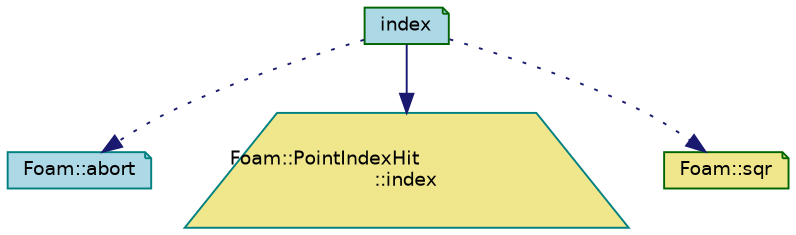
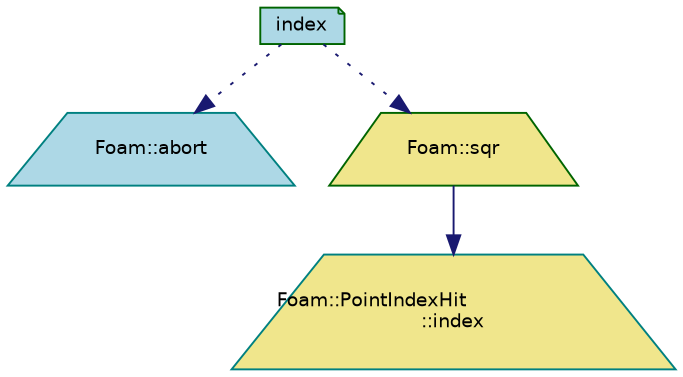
(407, 69) -> (454, 210)
(79, 170) -> (151, 149)
(726, 170) -> (454, 149)
